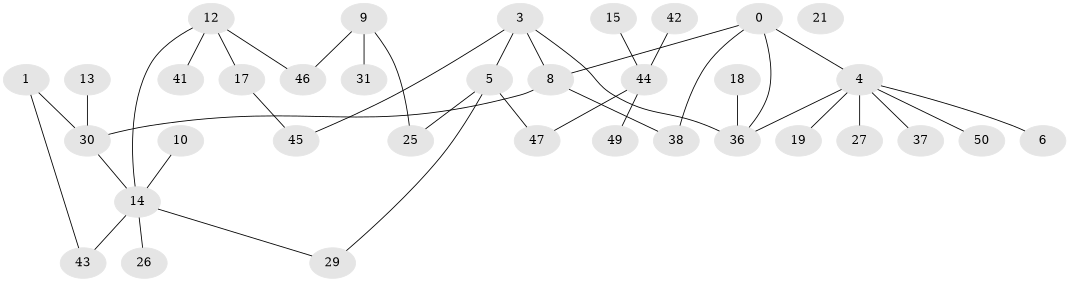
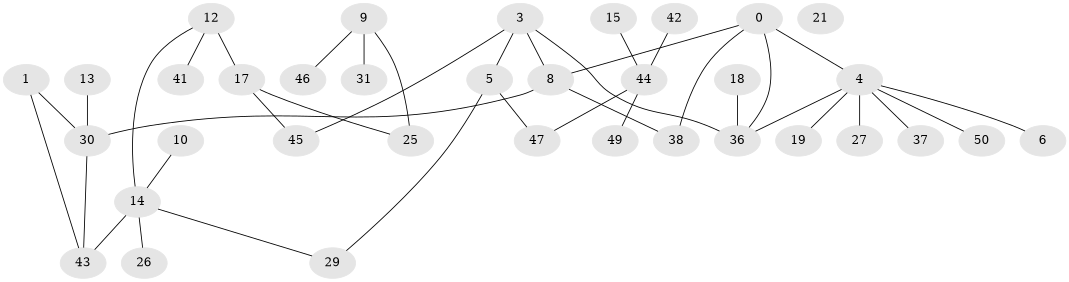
(257, 49) -> none
(443, 116) -> (314, 110)
(112, 171) -> (85, 202)
